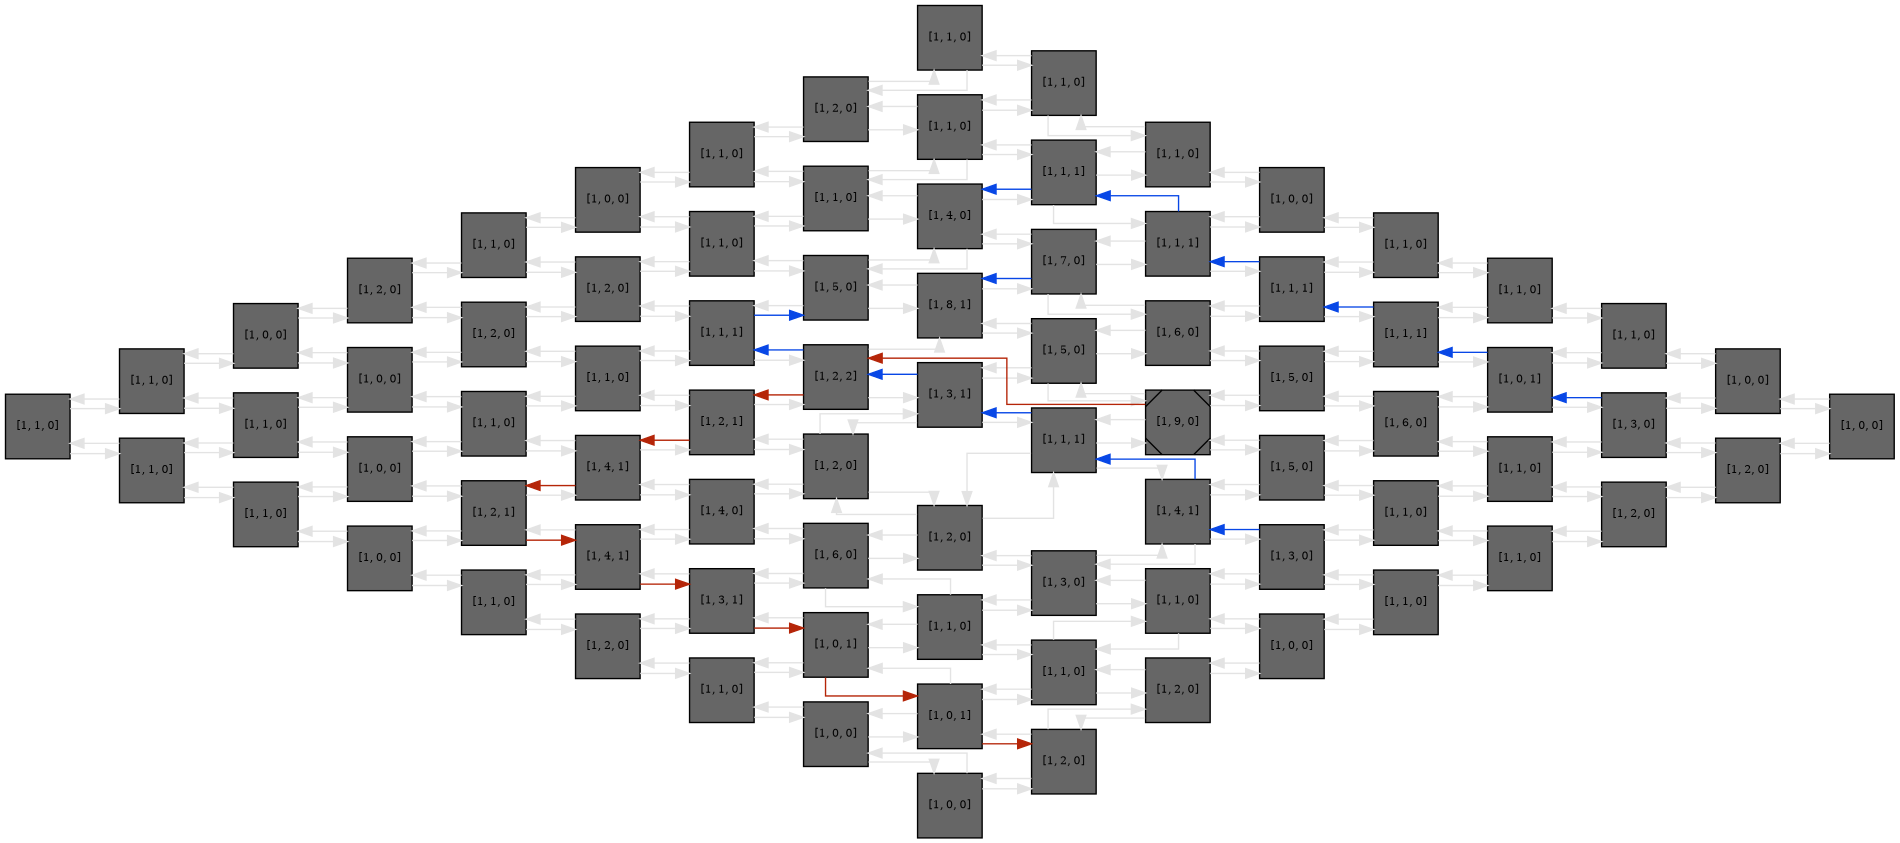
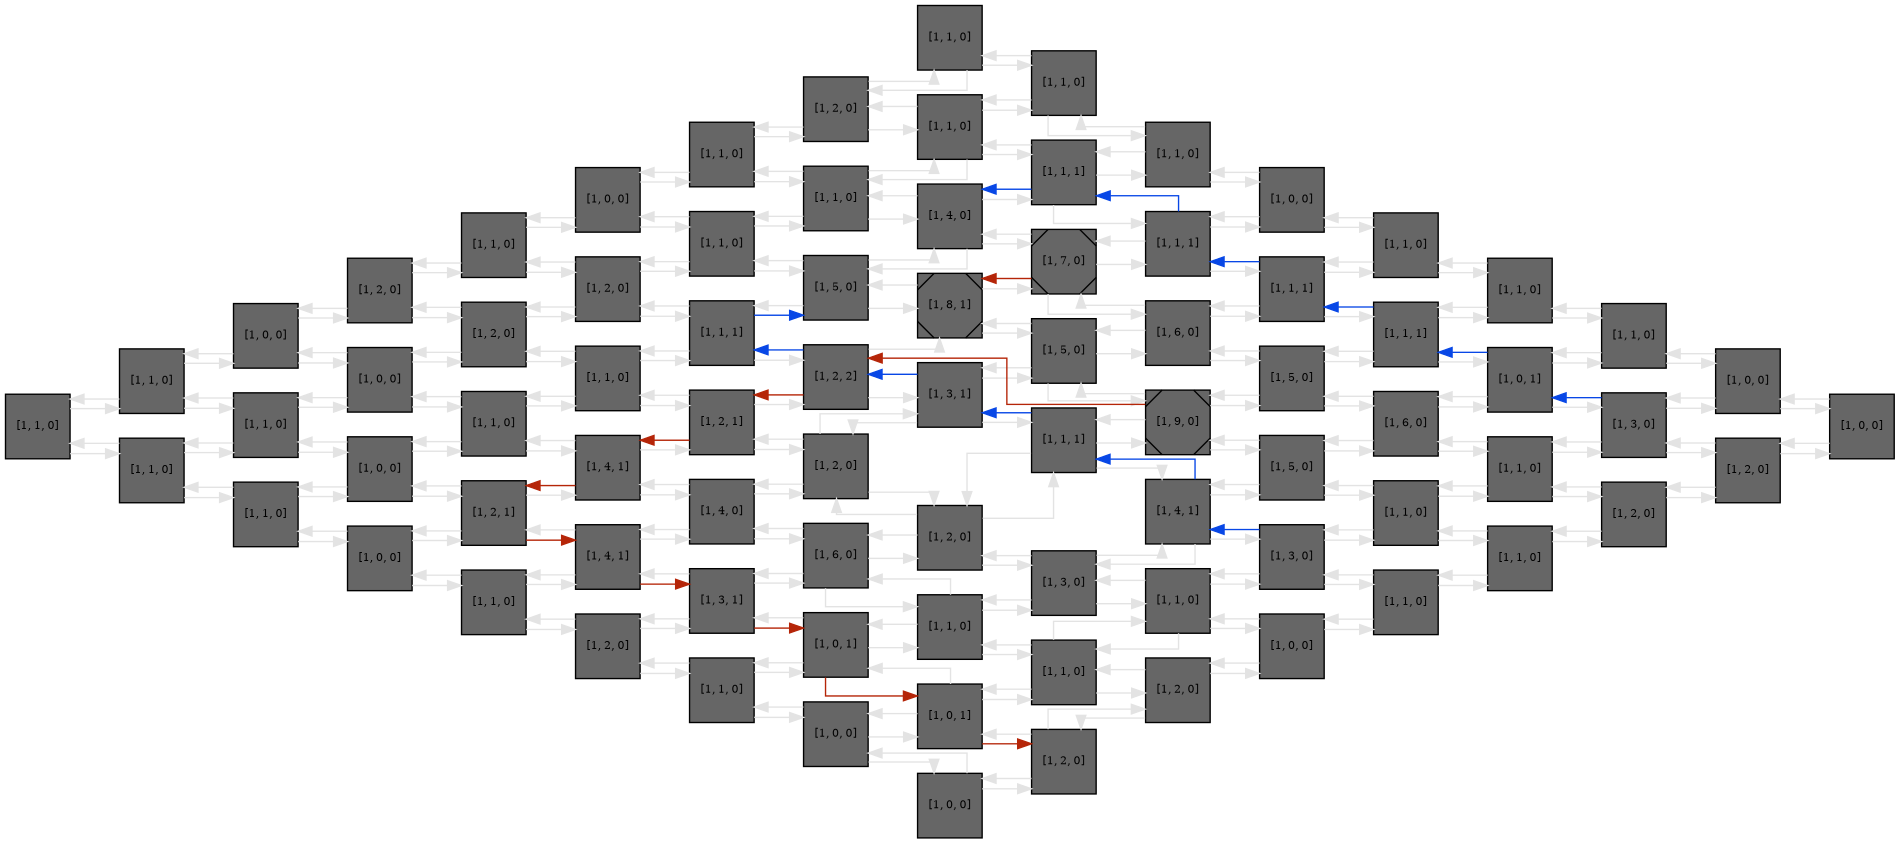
(1064, 262) -> (1064, 262)
(1014, 278) -> (1014, 278)
(950, 306) -> (950, 306)
